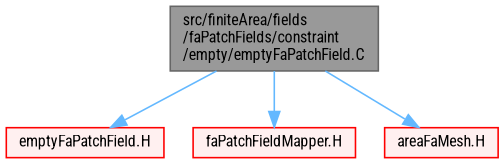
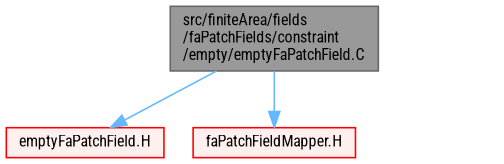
(441, 143) -> none
